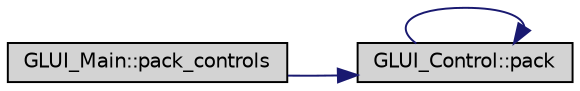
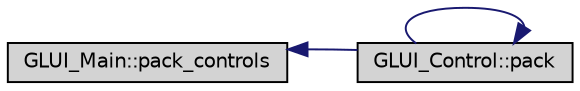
(313, 76) -> (333, 50)
